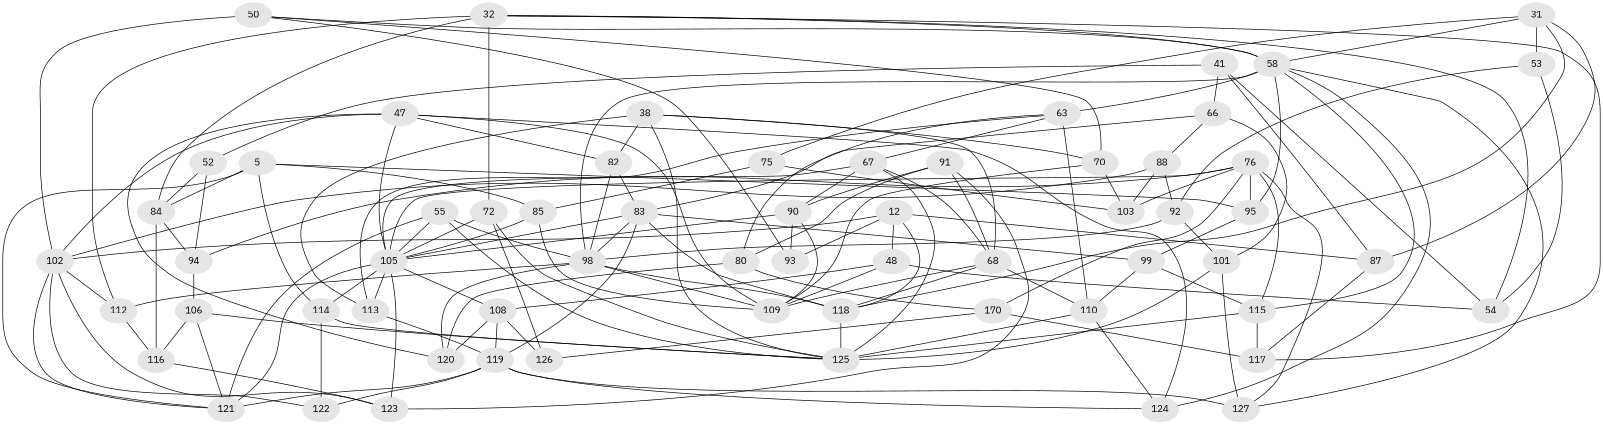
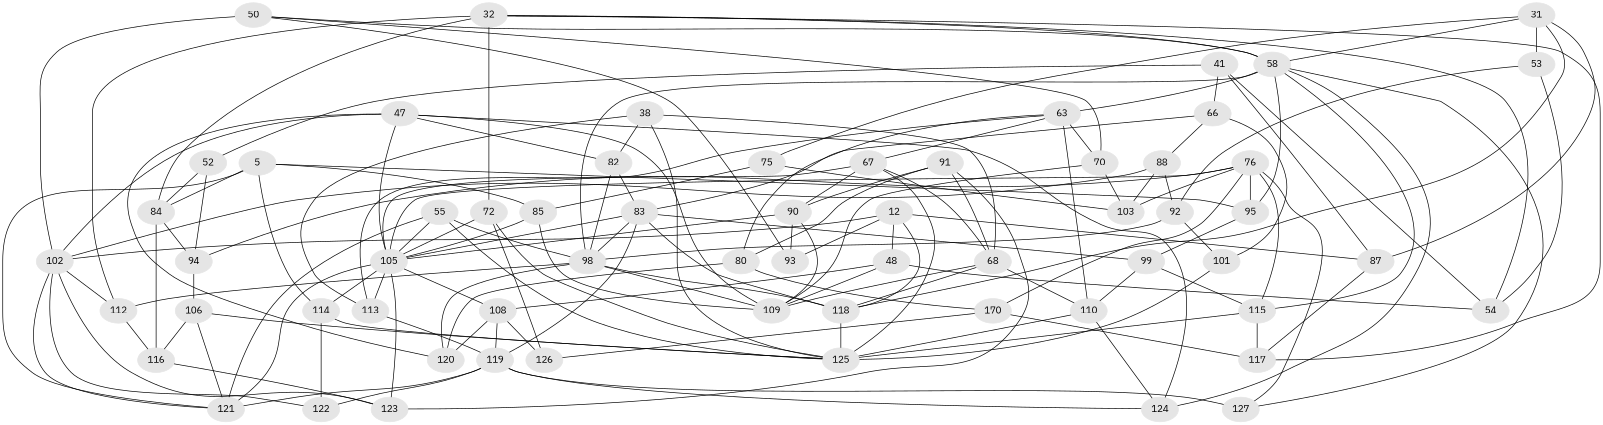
(978, 142) -> (1081, 138)
(1228, 336) -> none
